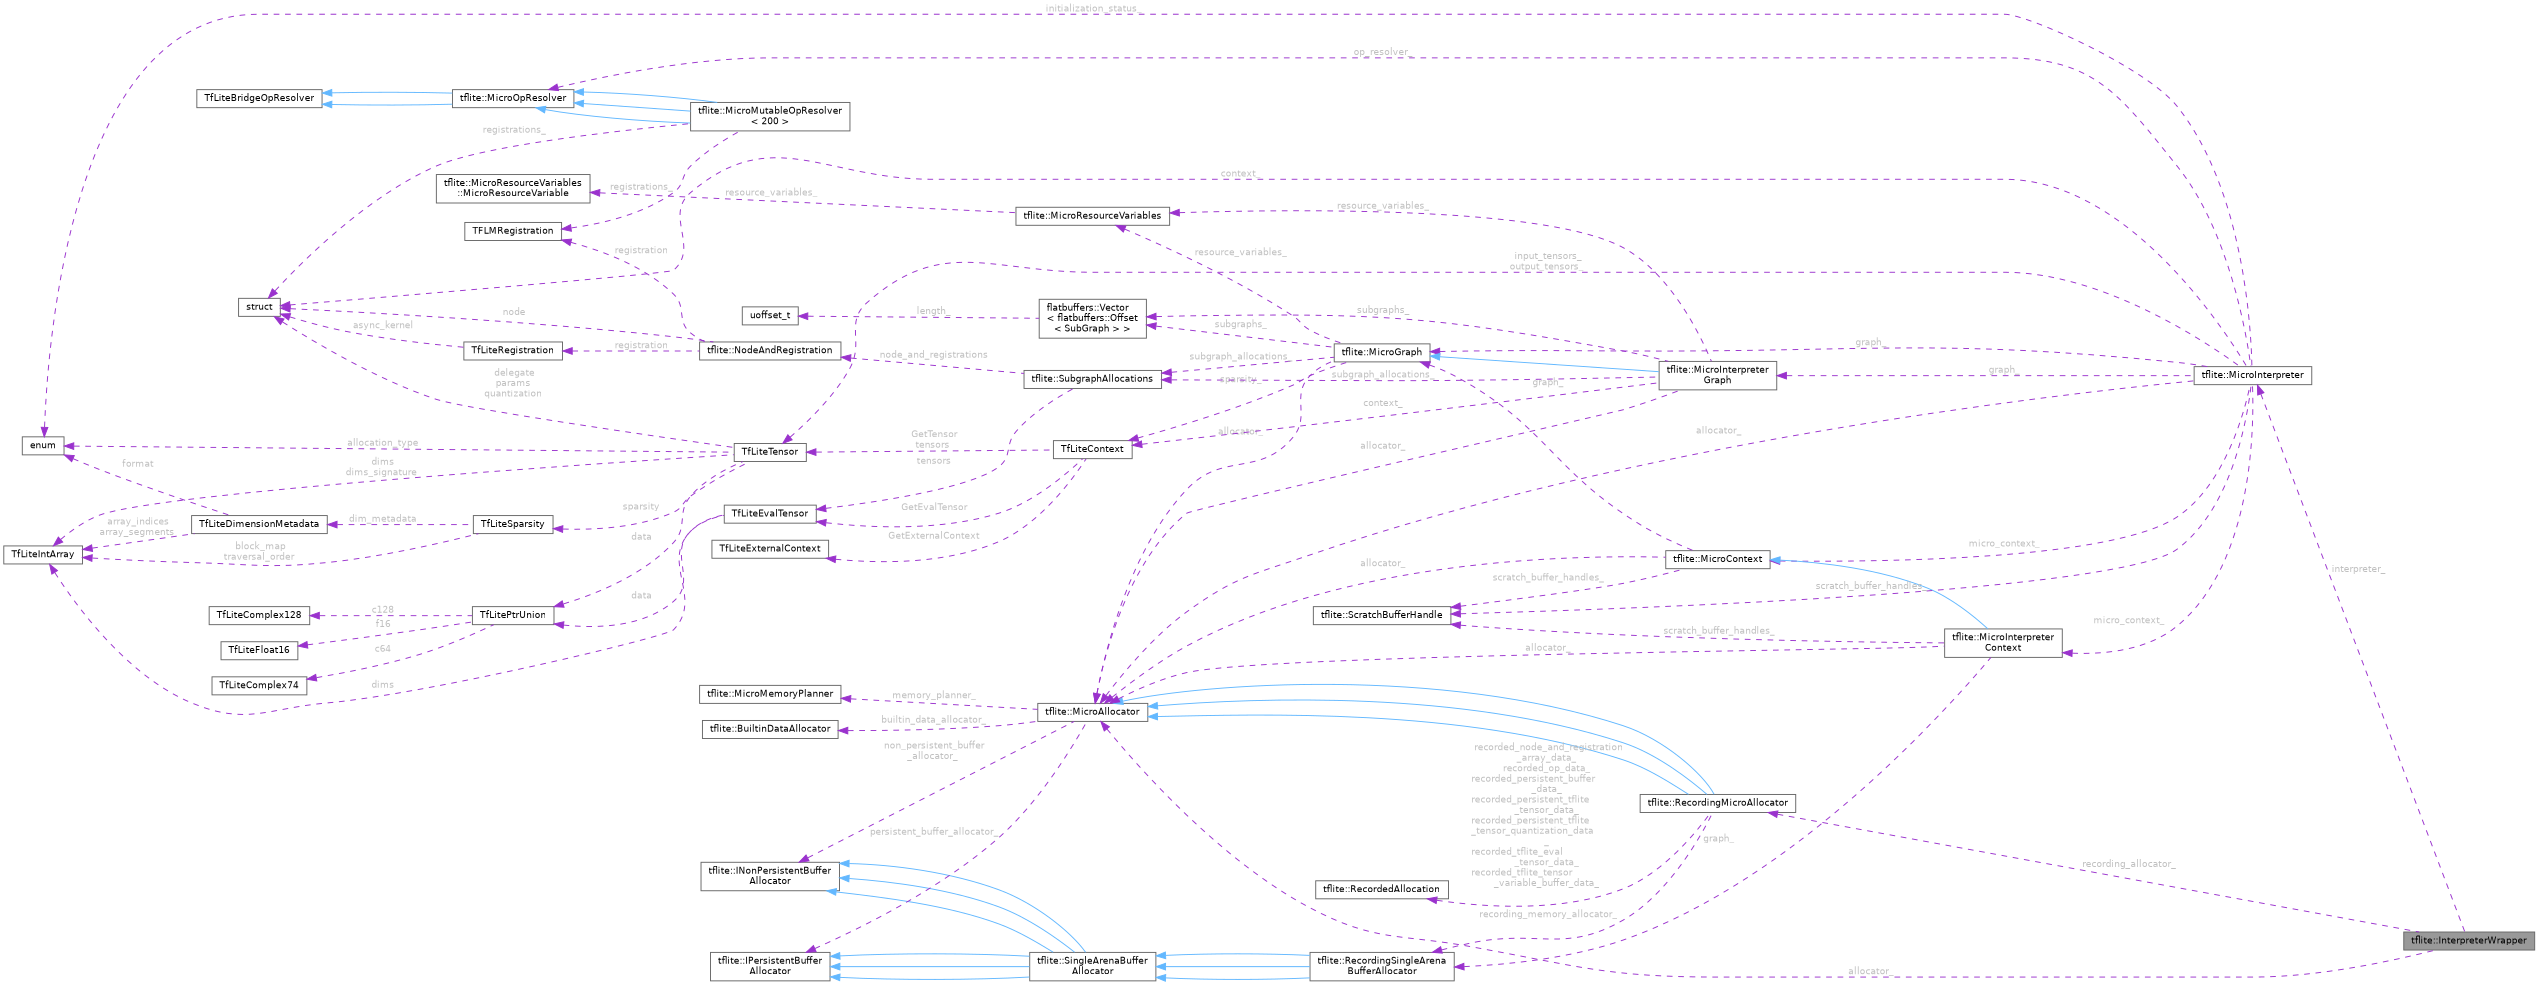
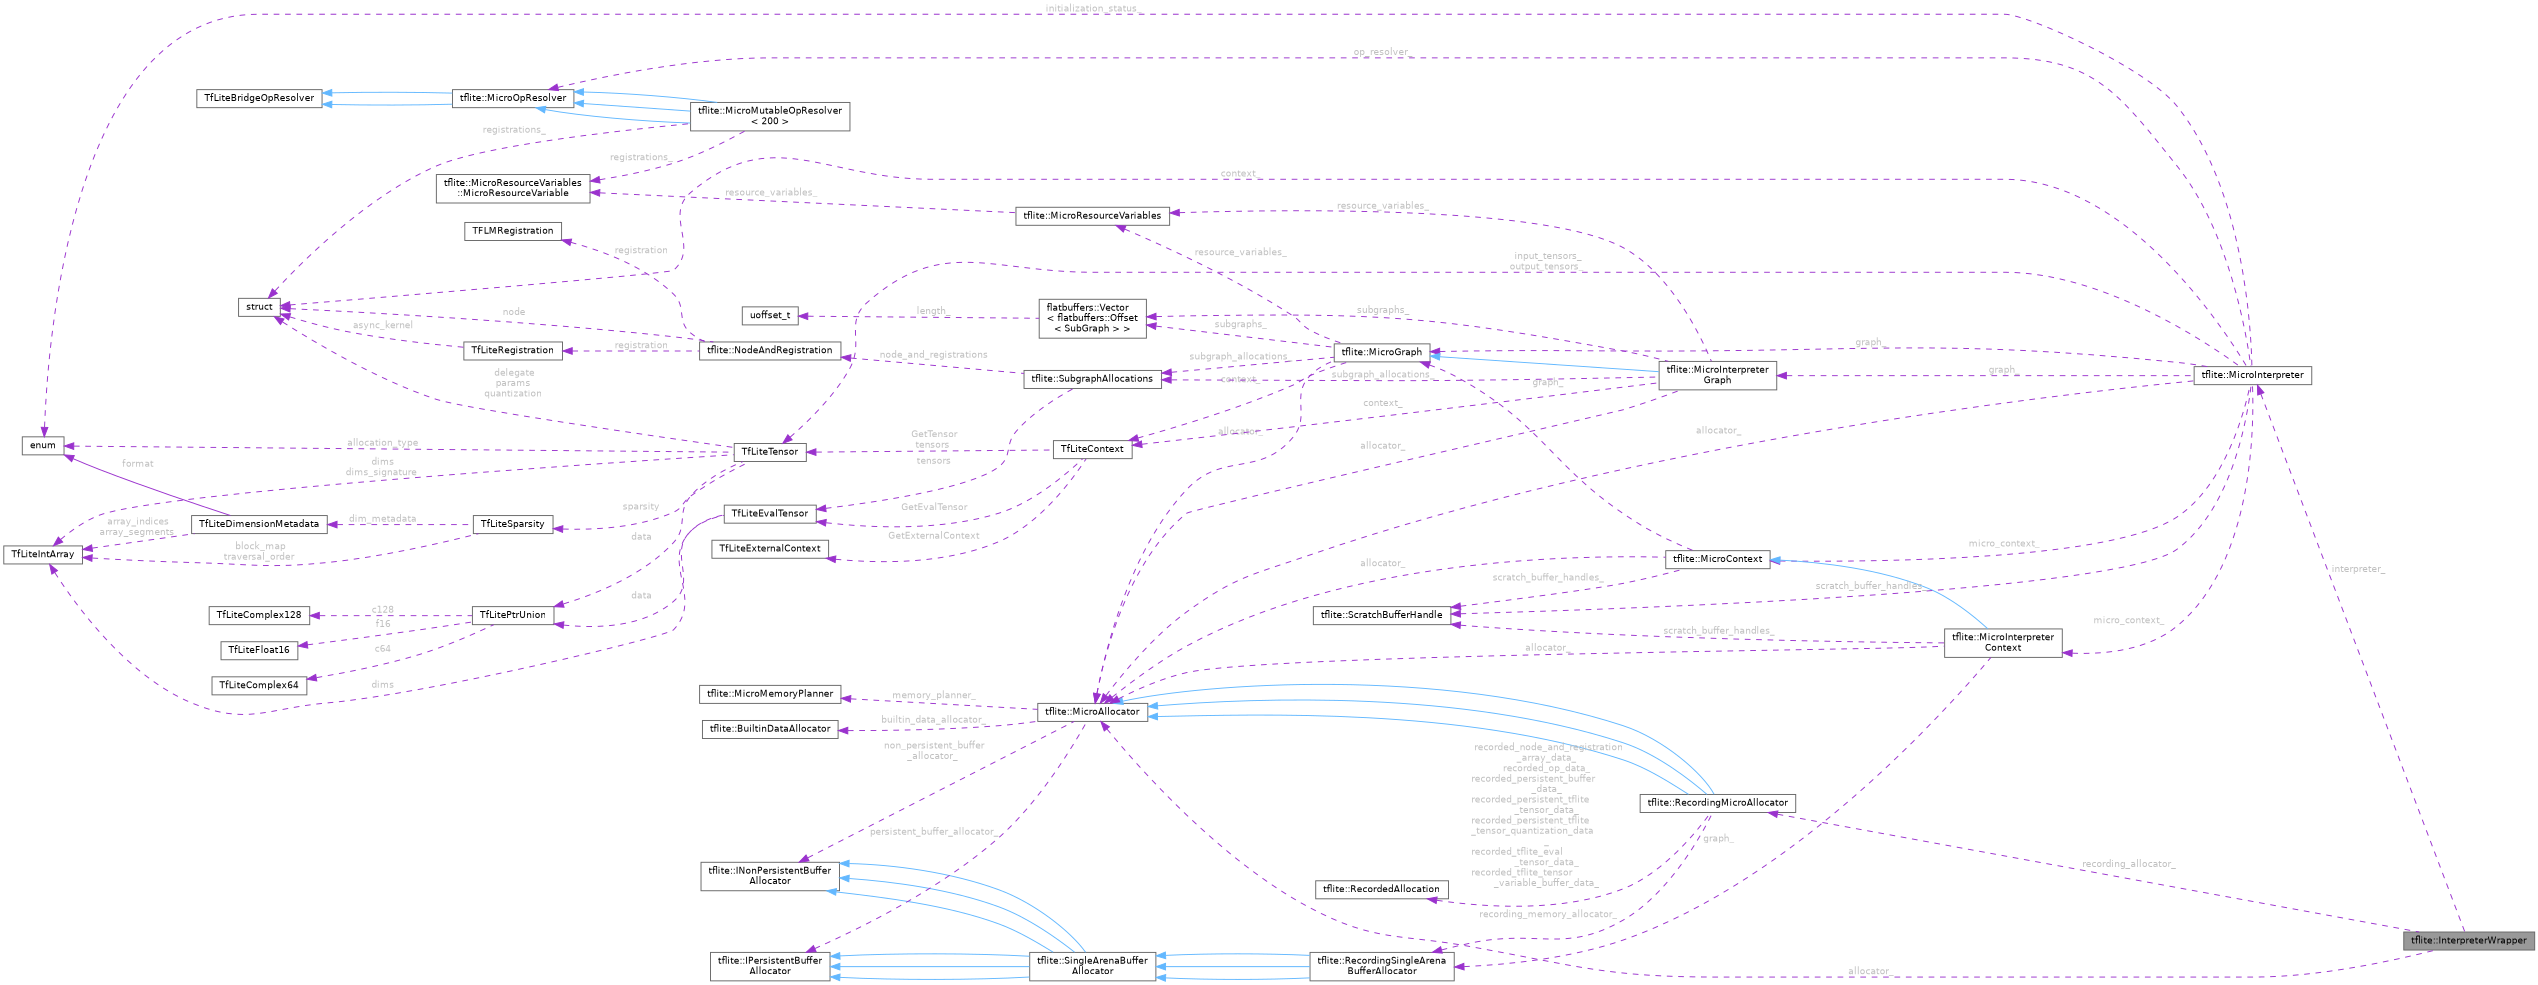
(658, 202) -> (675, 163)
(1240, 380) -> (1240, 380)
(151, 489) -> (151, 489)
(259, 686) -> (259, 686)
